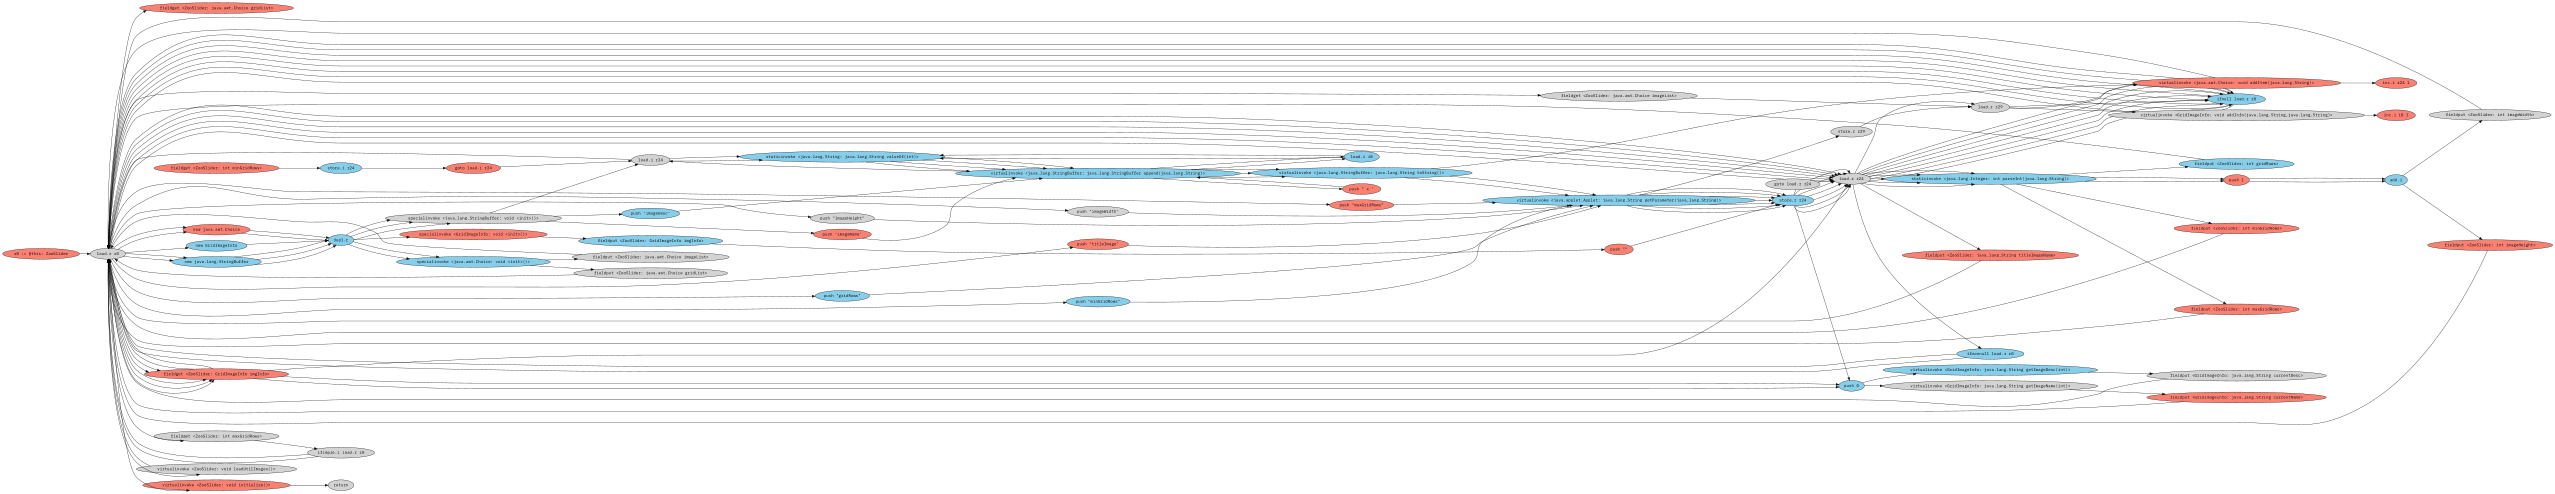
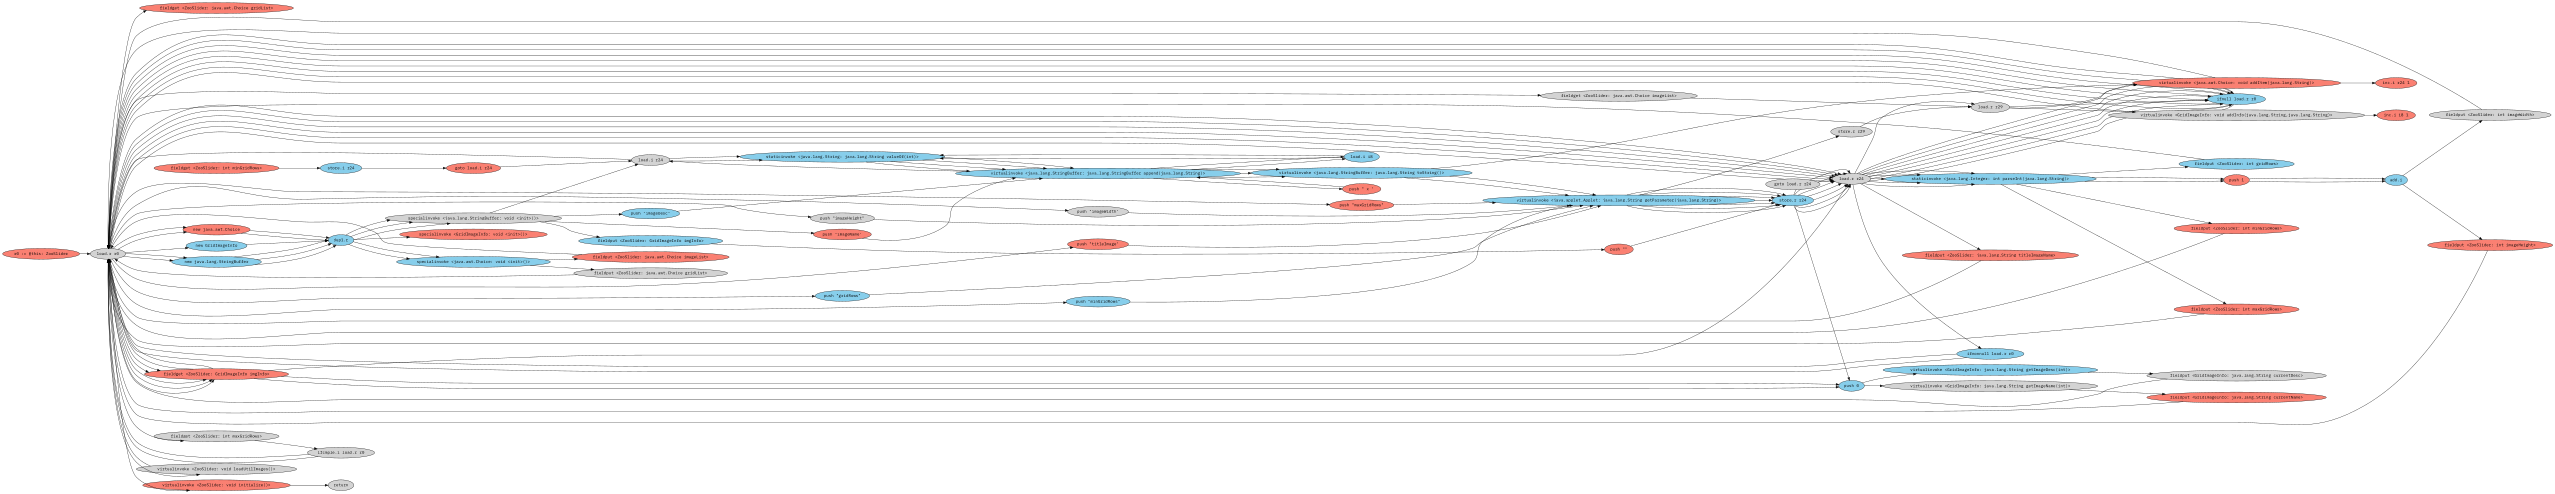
(561, 238) -> (568, 230)
(651, 257) -> (651, 257)
